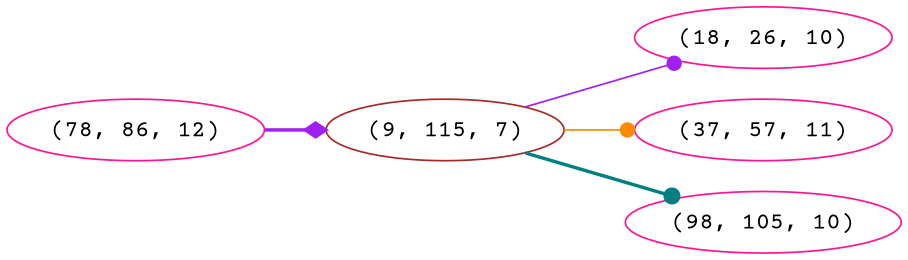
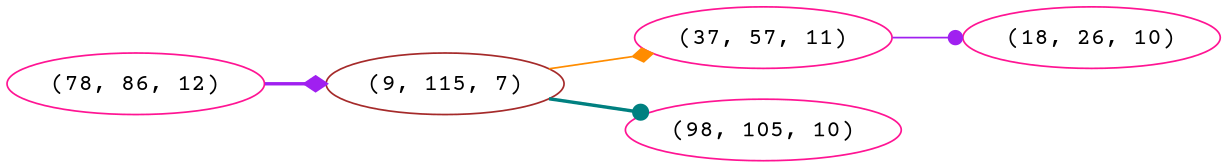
(596, 86) -> (920, 38)
(592, 130) -> (591, 63)
